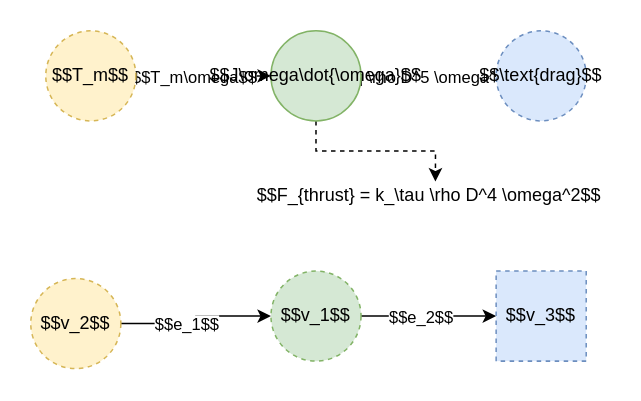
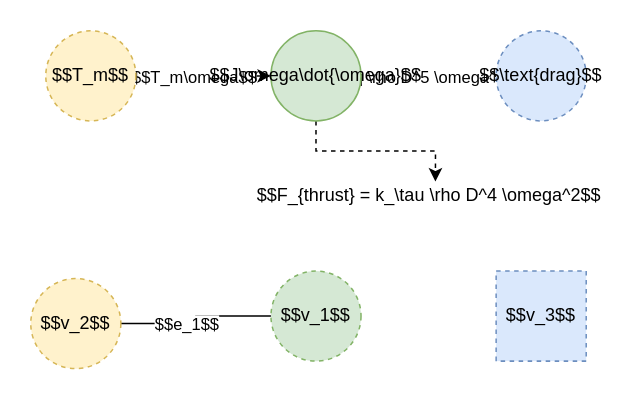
(259, 316) -> (263, 316)
(456, 316) -> none
